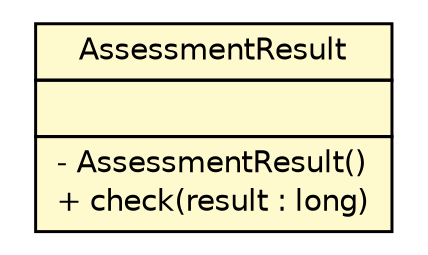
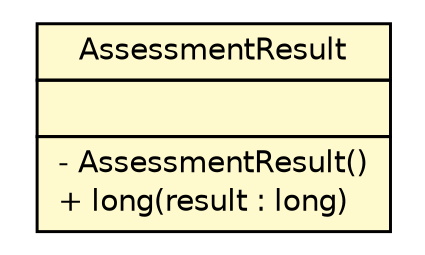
(214, 202) -> (203, 202)
